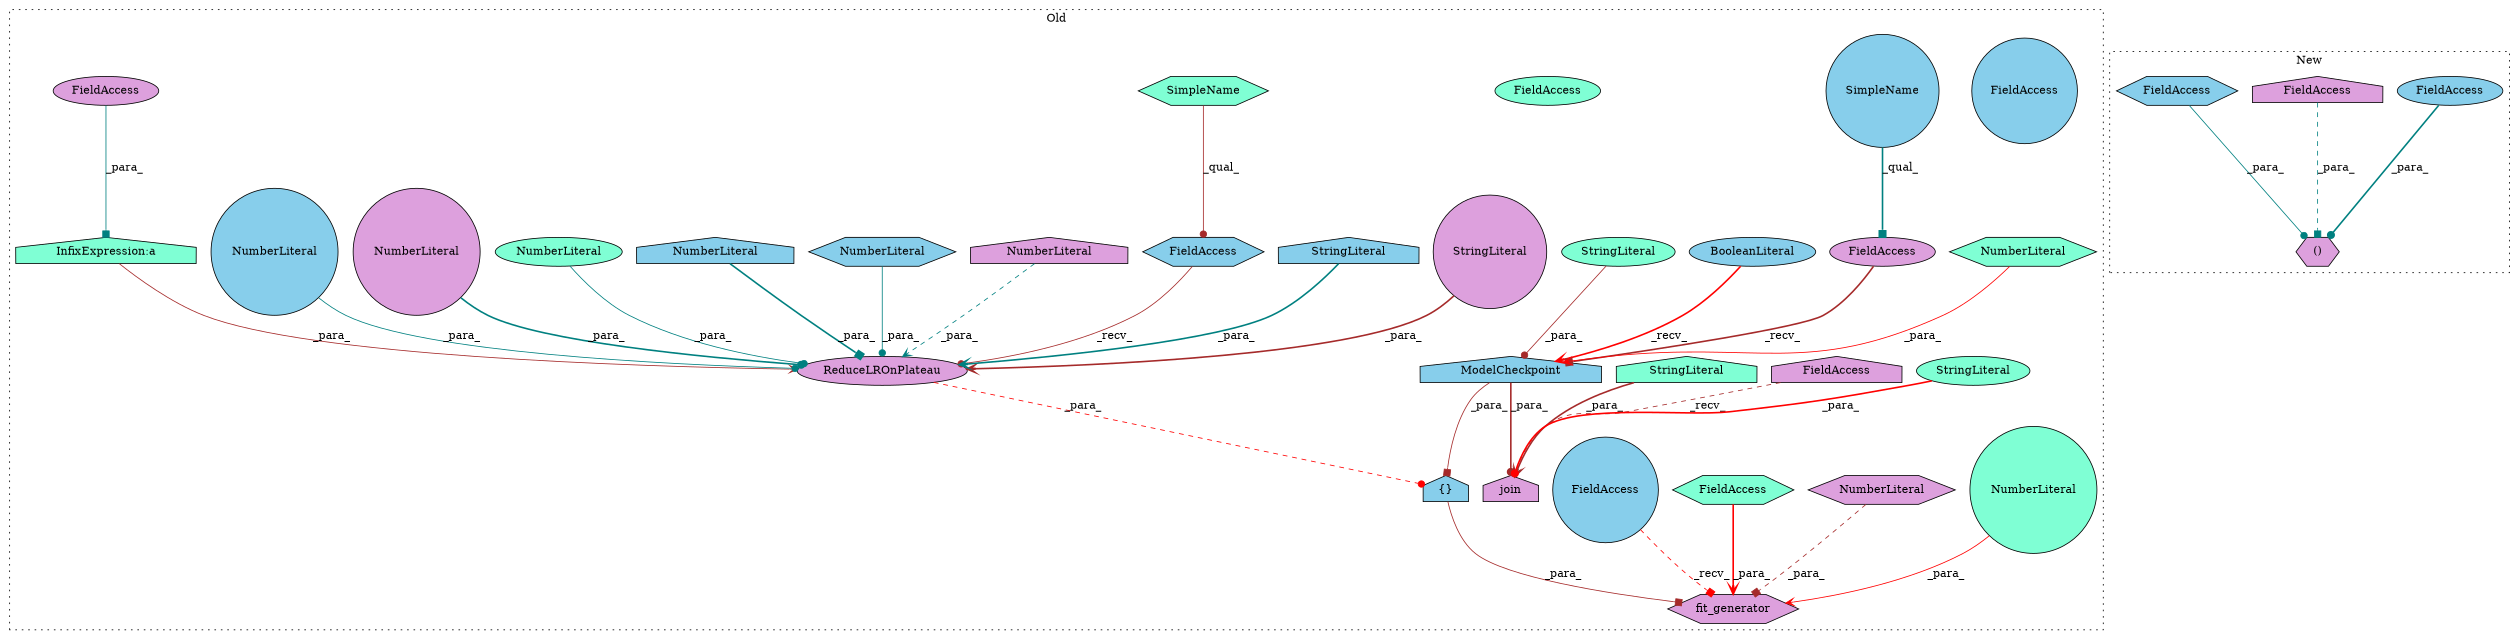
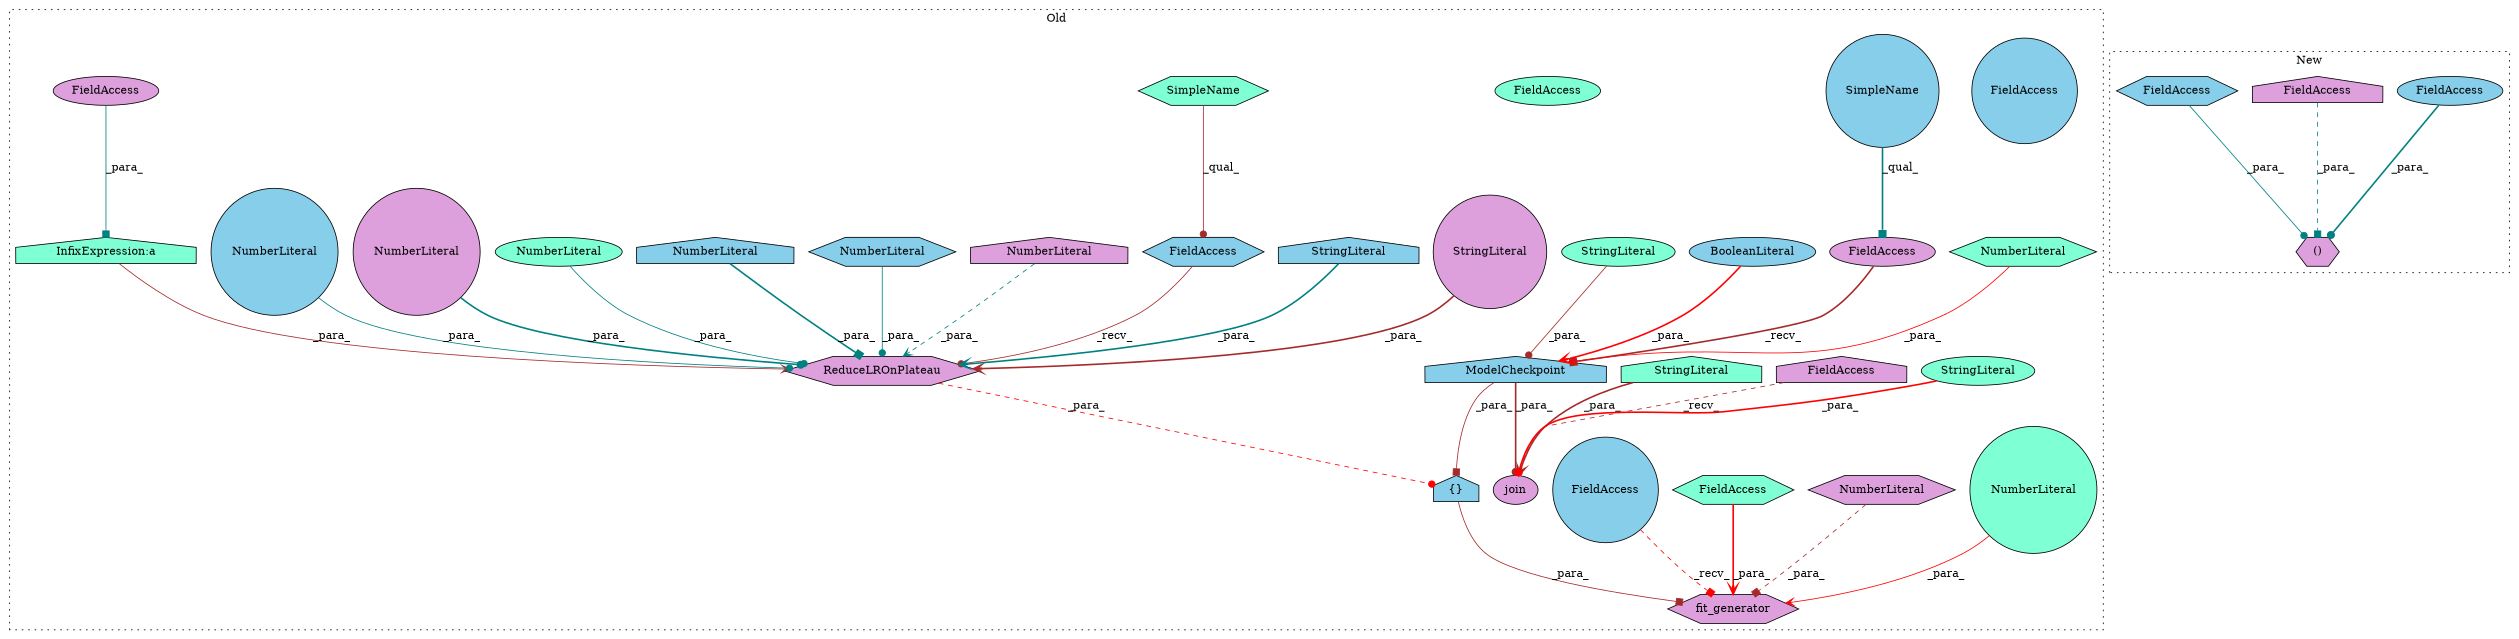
(1669, 336) -> (1671, 336)
(882, 371) -> (882, 371)
(1511, 490) -> (1516, 490)
